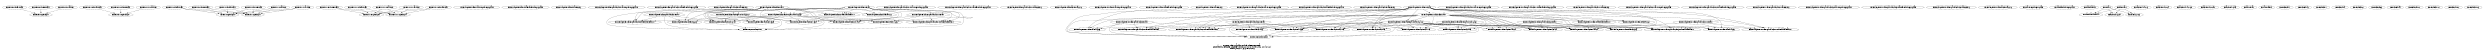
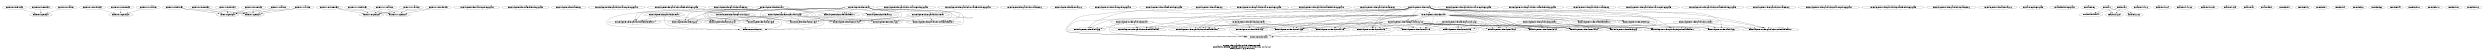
(2090, 7) -> (2090, 7)
